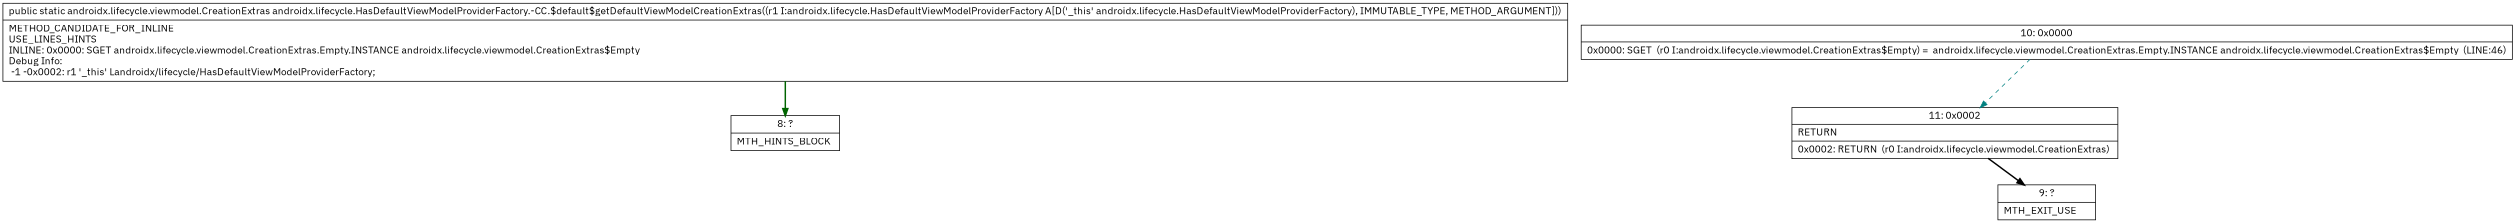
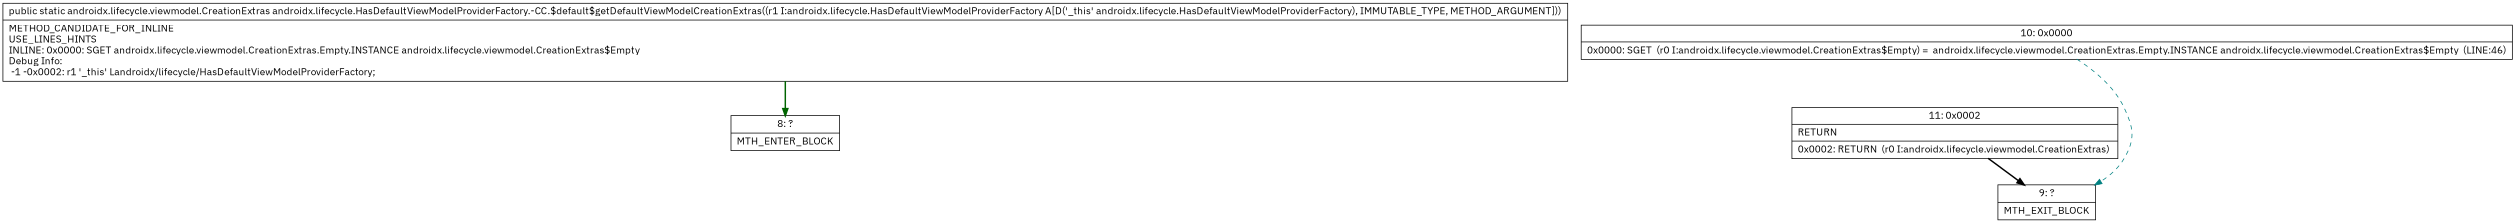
(2008, 81) -> (2128, 116)
(784, 141) -> (785, 141)
(2040, 211) -> (2047, 211)
